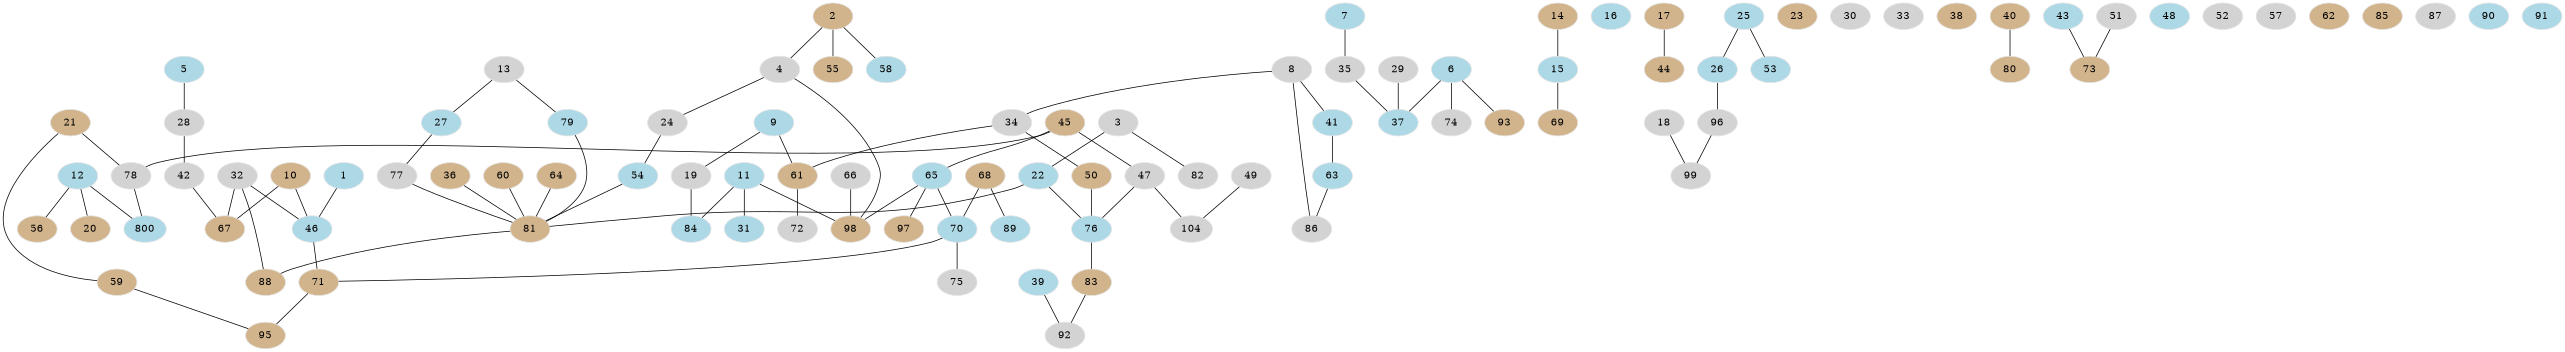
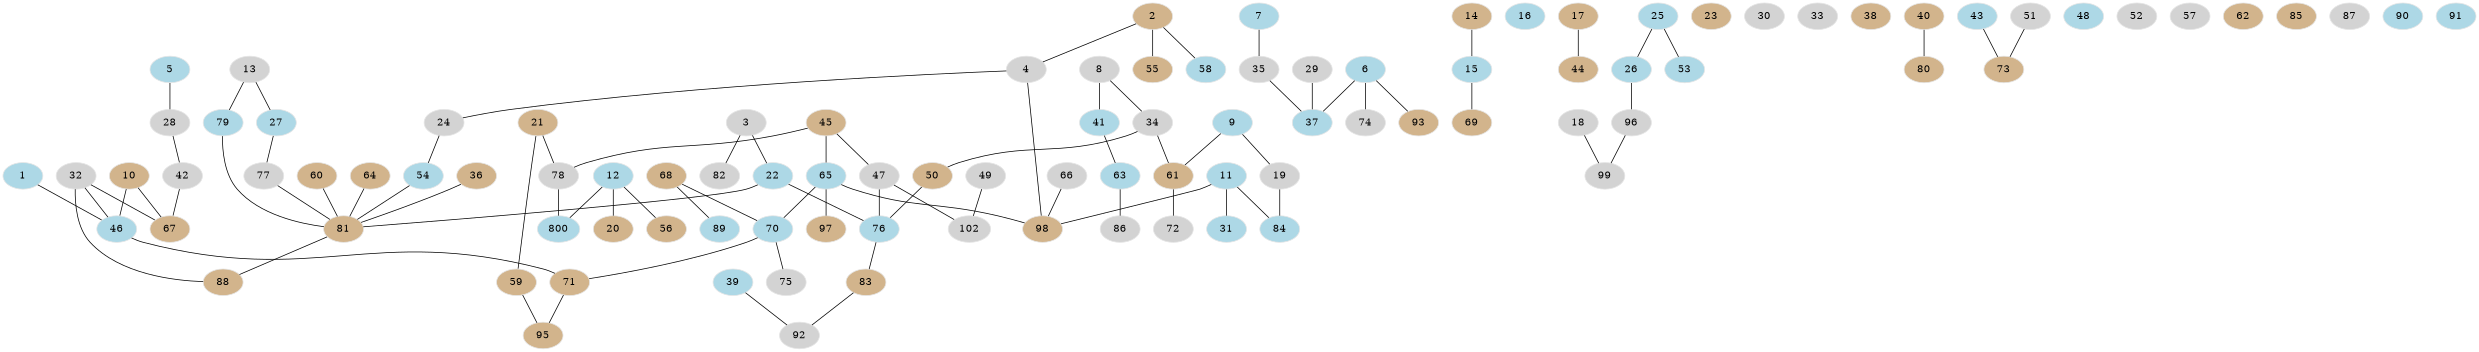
(1301, 149) -> none
(1191, 229) -> (969, 229)
